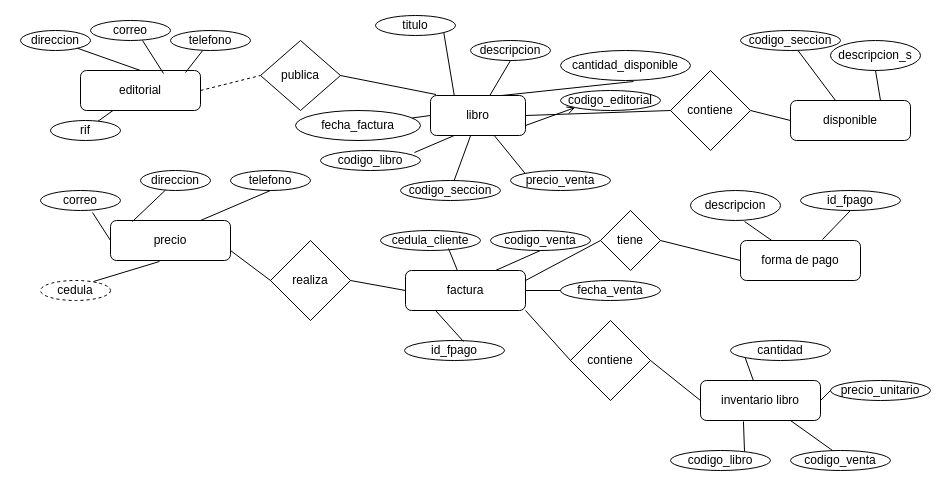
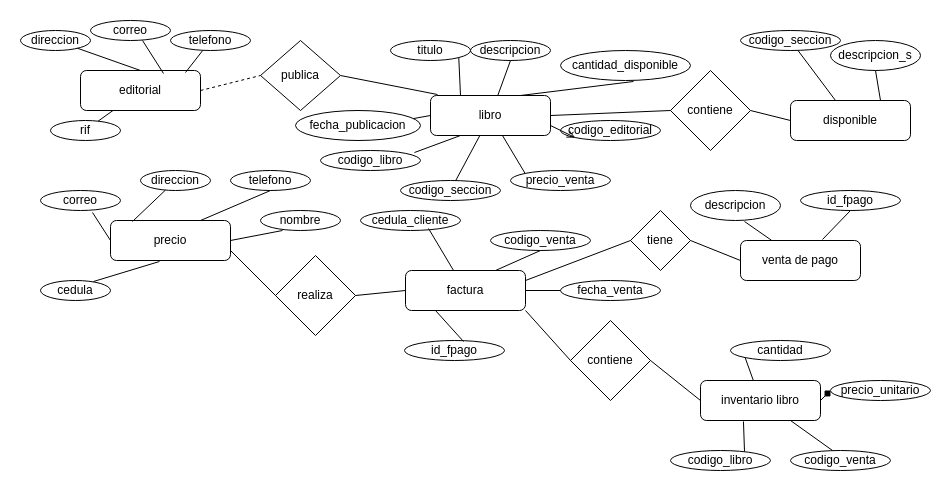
(416, 26) -> (431, 51)
(611, 101) -> (611, 131)
(478, 116) -> (491, 116)
(358, 126) -> (358, 126)
none -> (301, 221)
none -> (257, 236)
(431, 241) -> (411, 221)
(631, 241) -> (661, 241)
(801, 261) -> (801, 261)
(311, 281) -> (316, 296)
(76, 291) -> (76, 291)
(827, 394) -> (824, 397)
